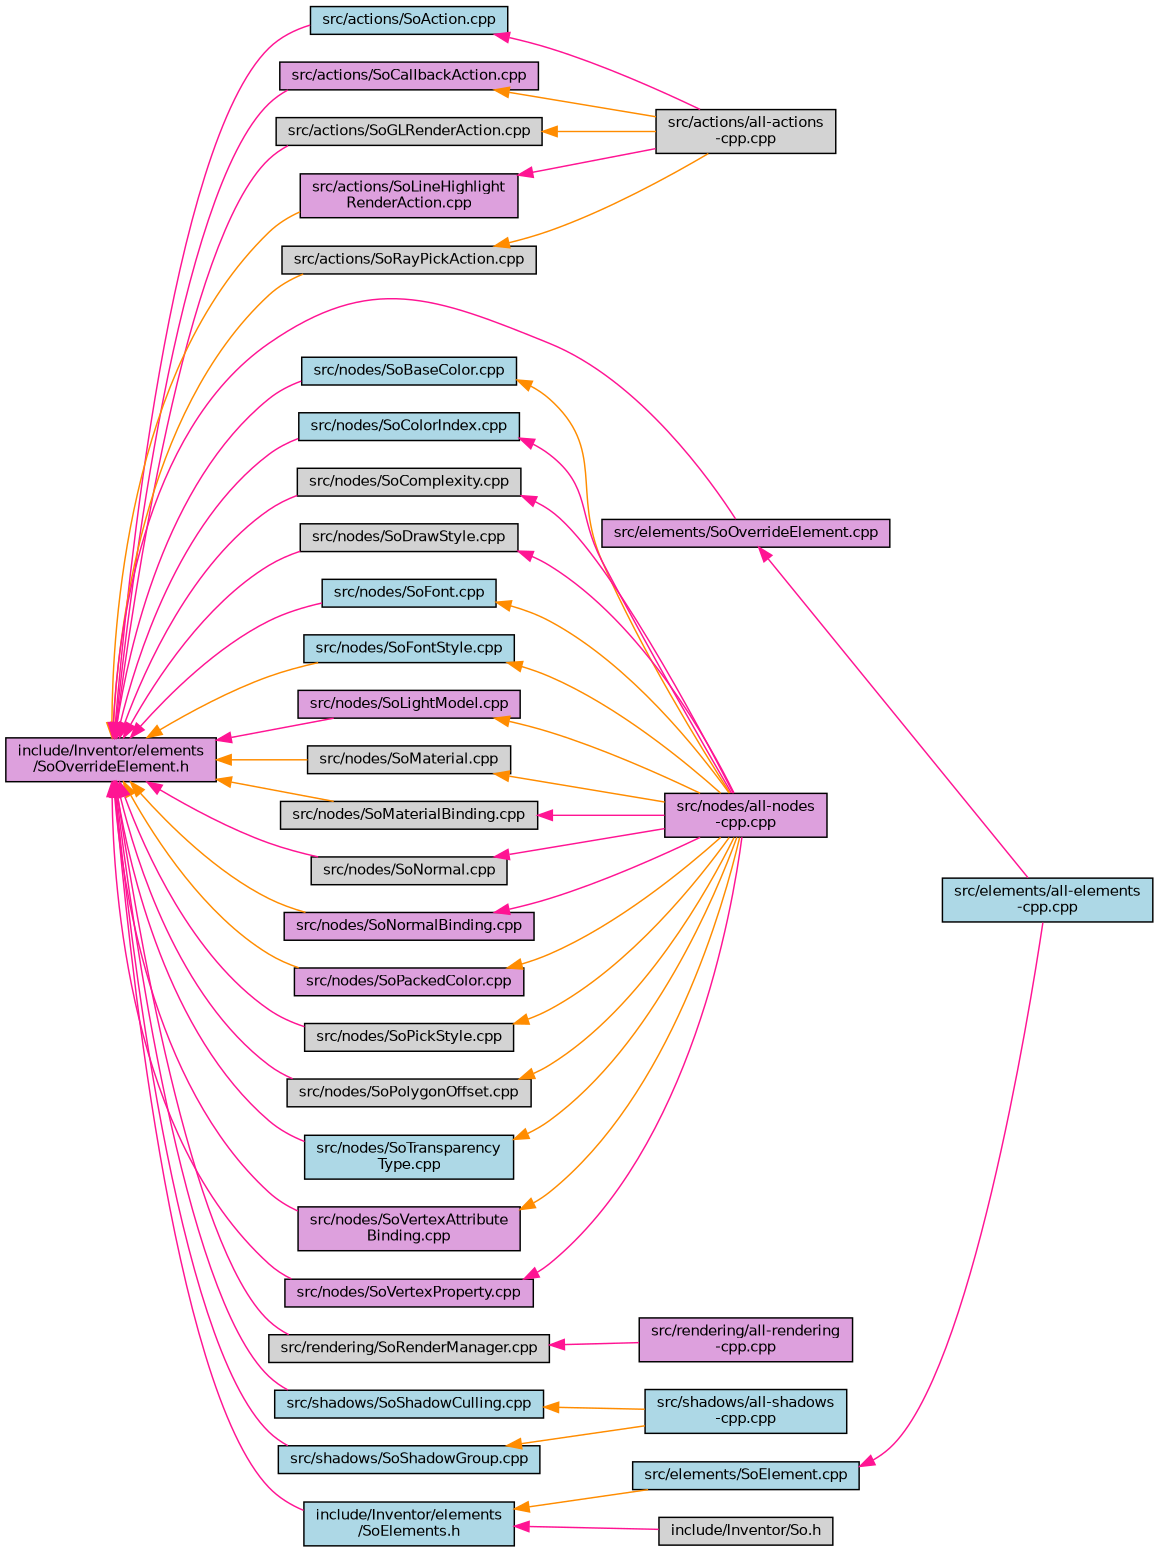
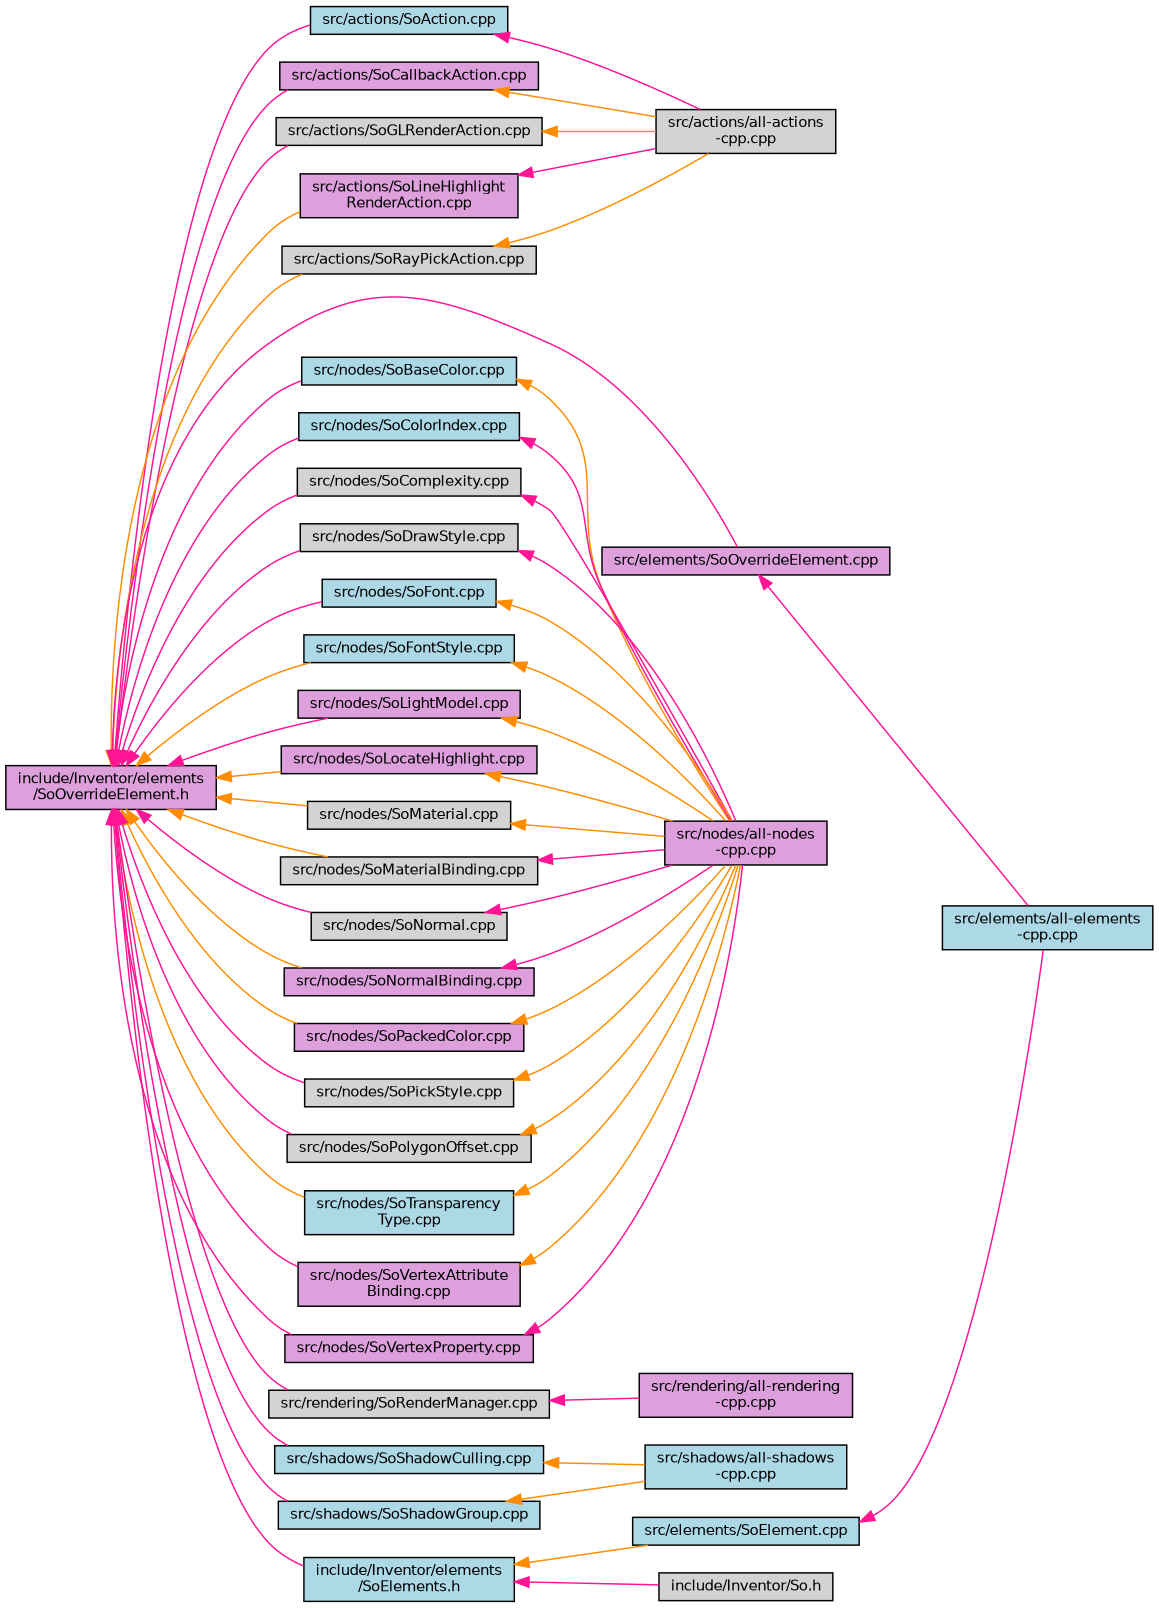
none -> (409, 760)
(176, 990) -> (172, 1033)
